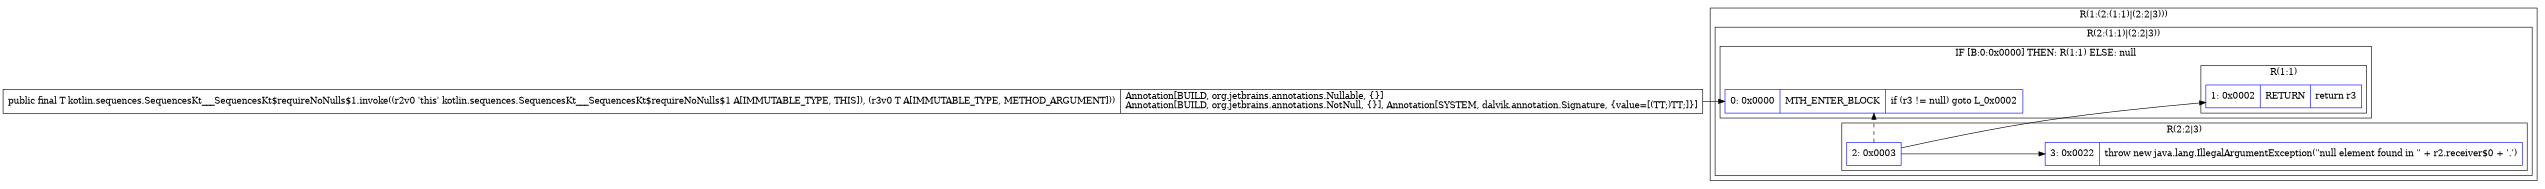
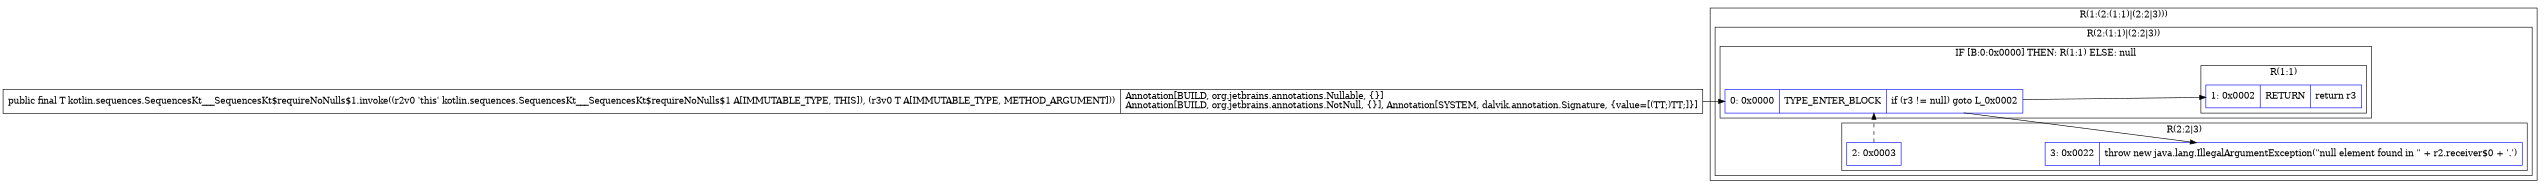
(1833, 101) -> (1833, 101)
(2005, 127) -> (2111, 98)
(1970, 154) -> (2077, 127)
